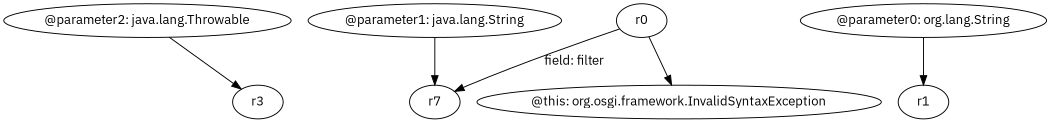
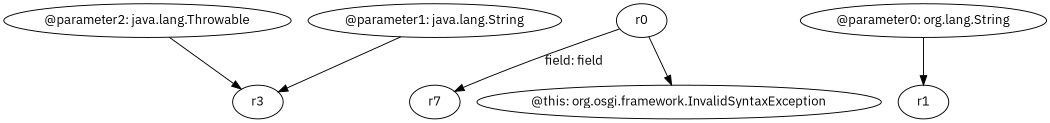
(435, 57) -> (344, 62)
(574, 61) -> (574, 61)
